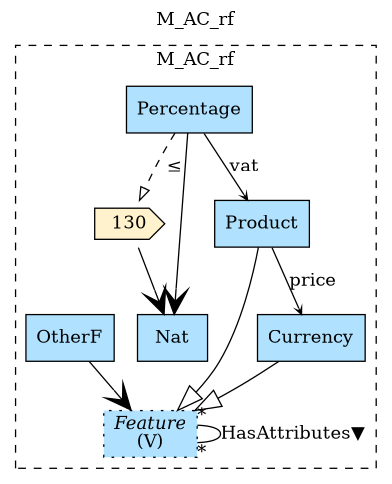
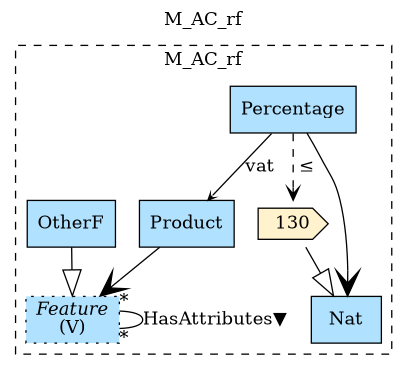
(159, 160) -> (293, 160)
(146, 269) -> (313, 260)
(237, 324) -> (140, 263)
(311, 338) -> none
(101, 376) -> (72, 259)
